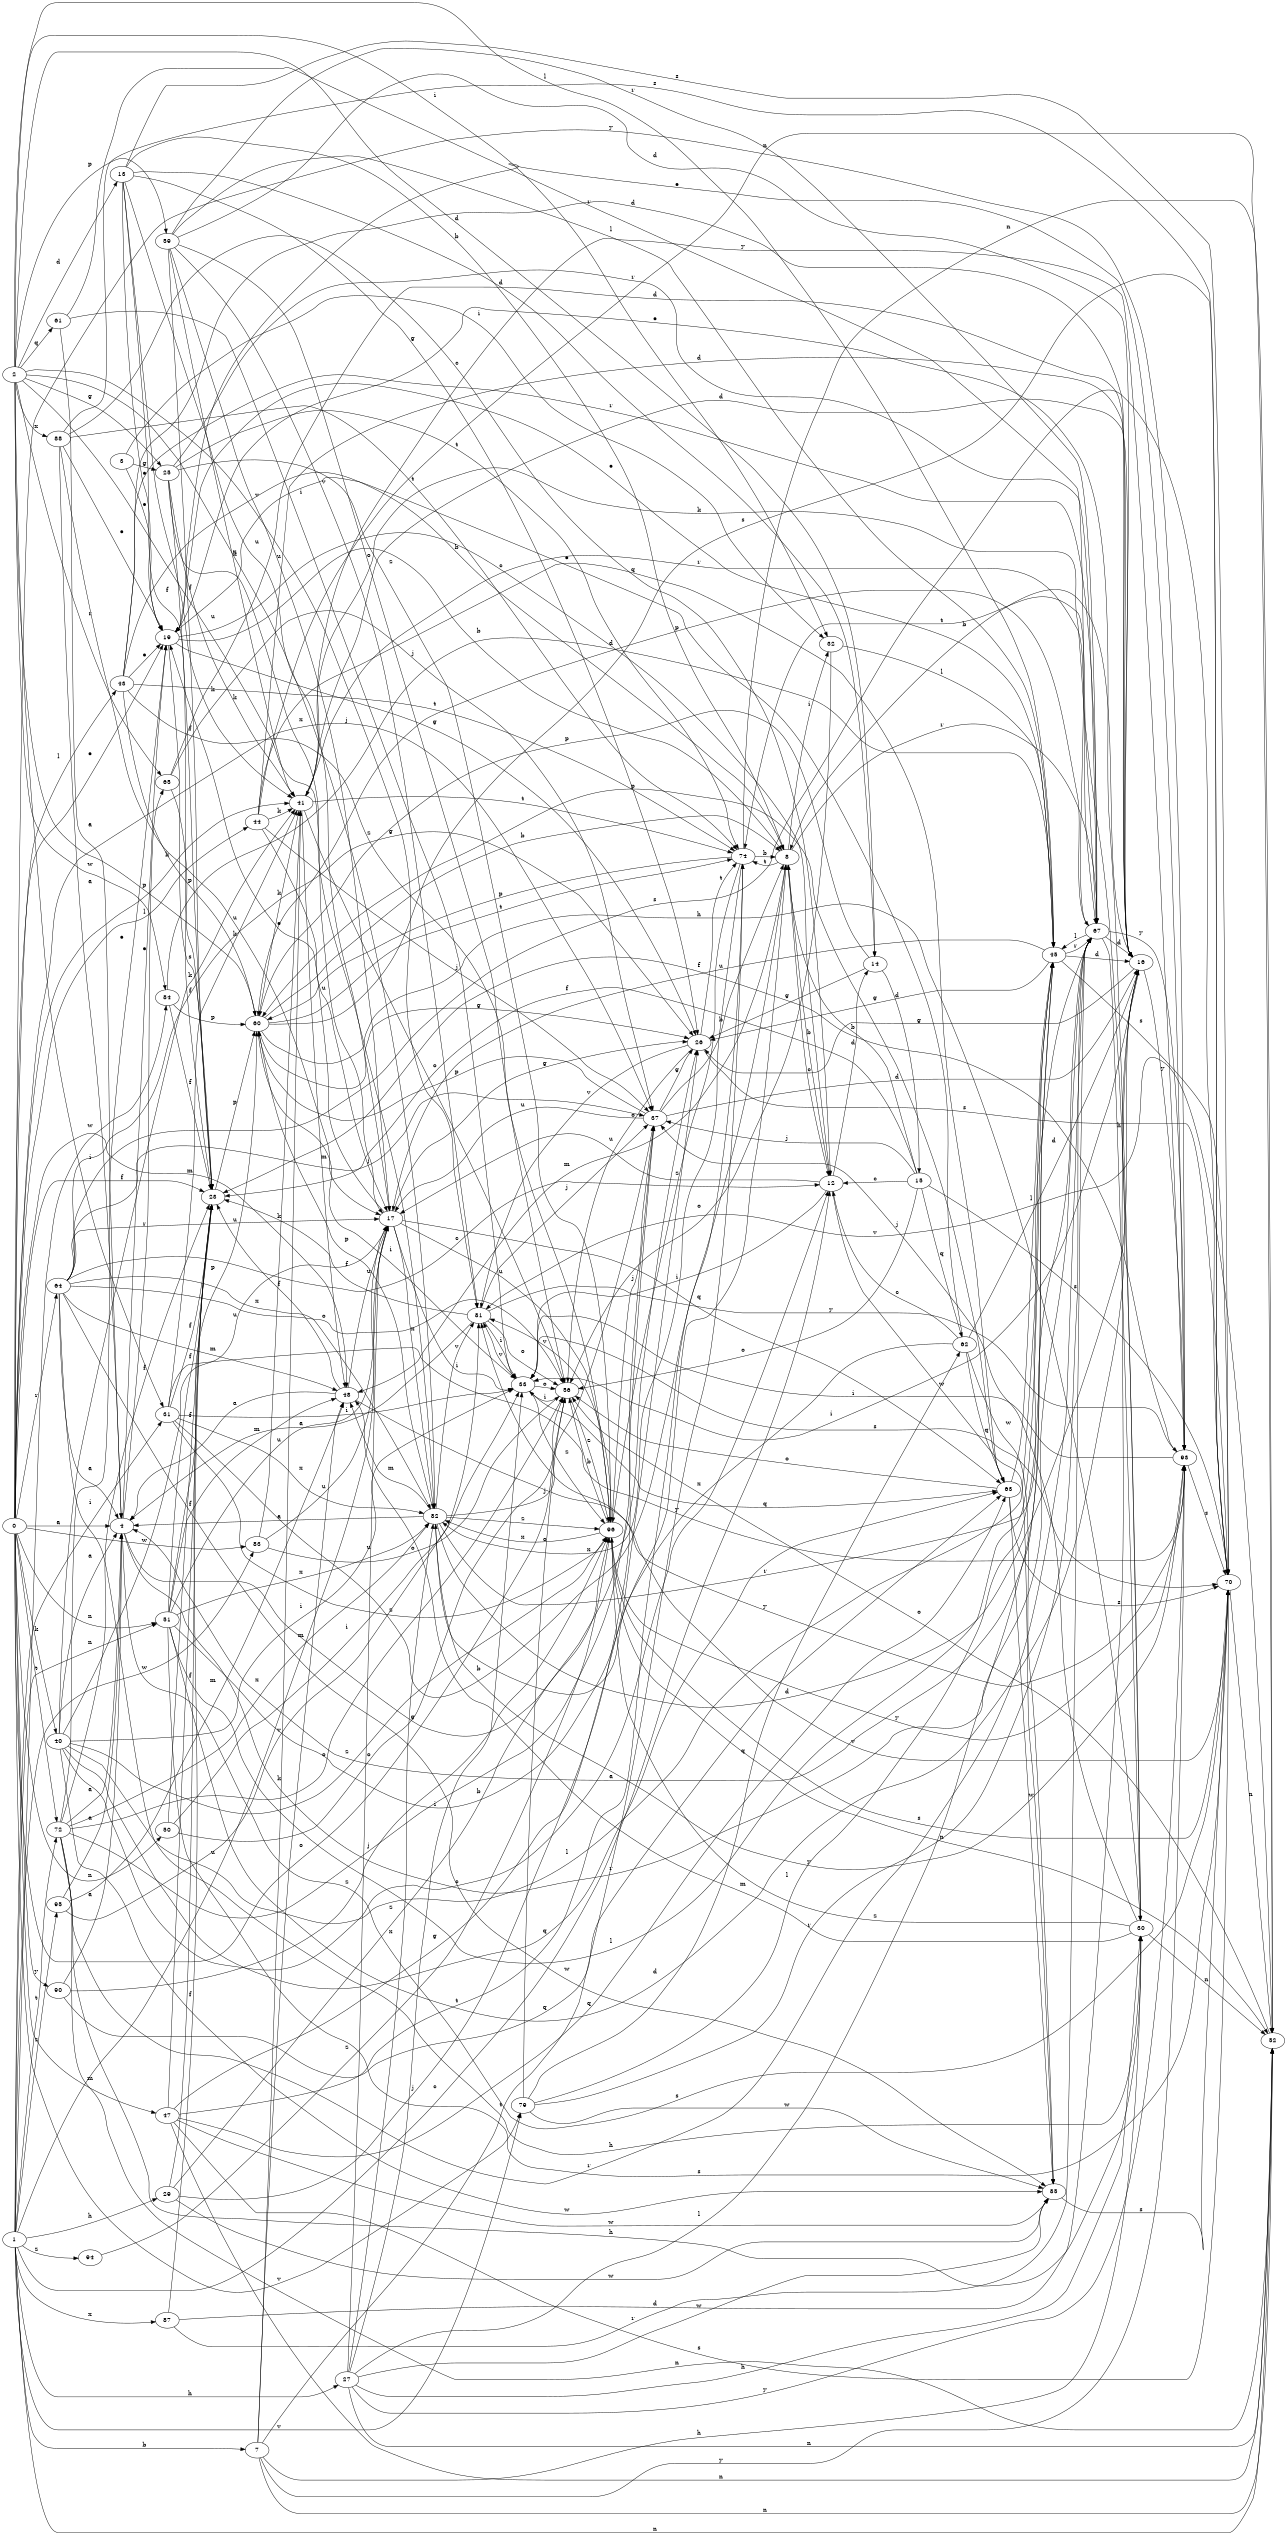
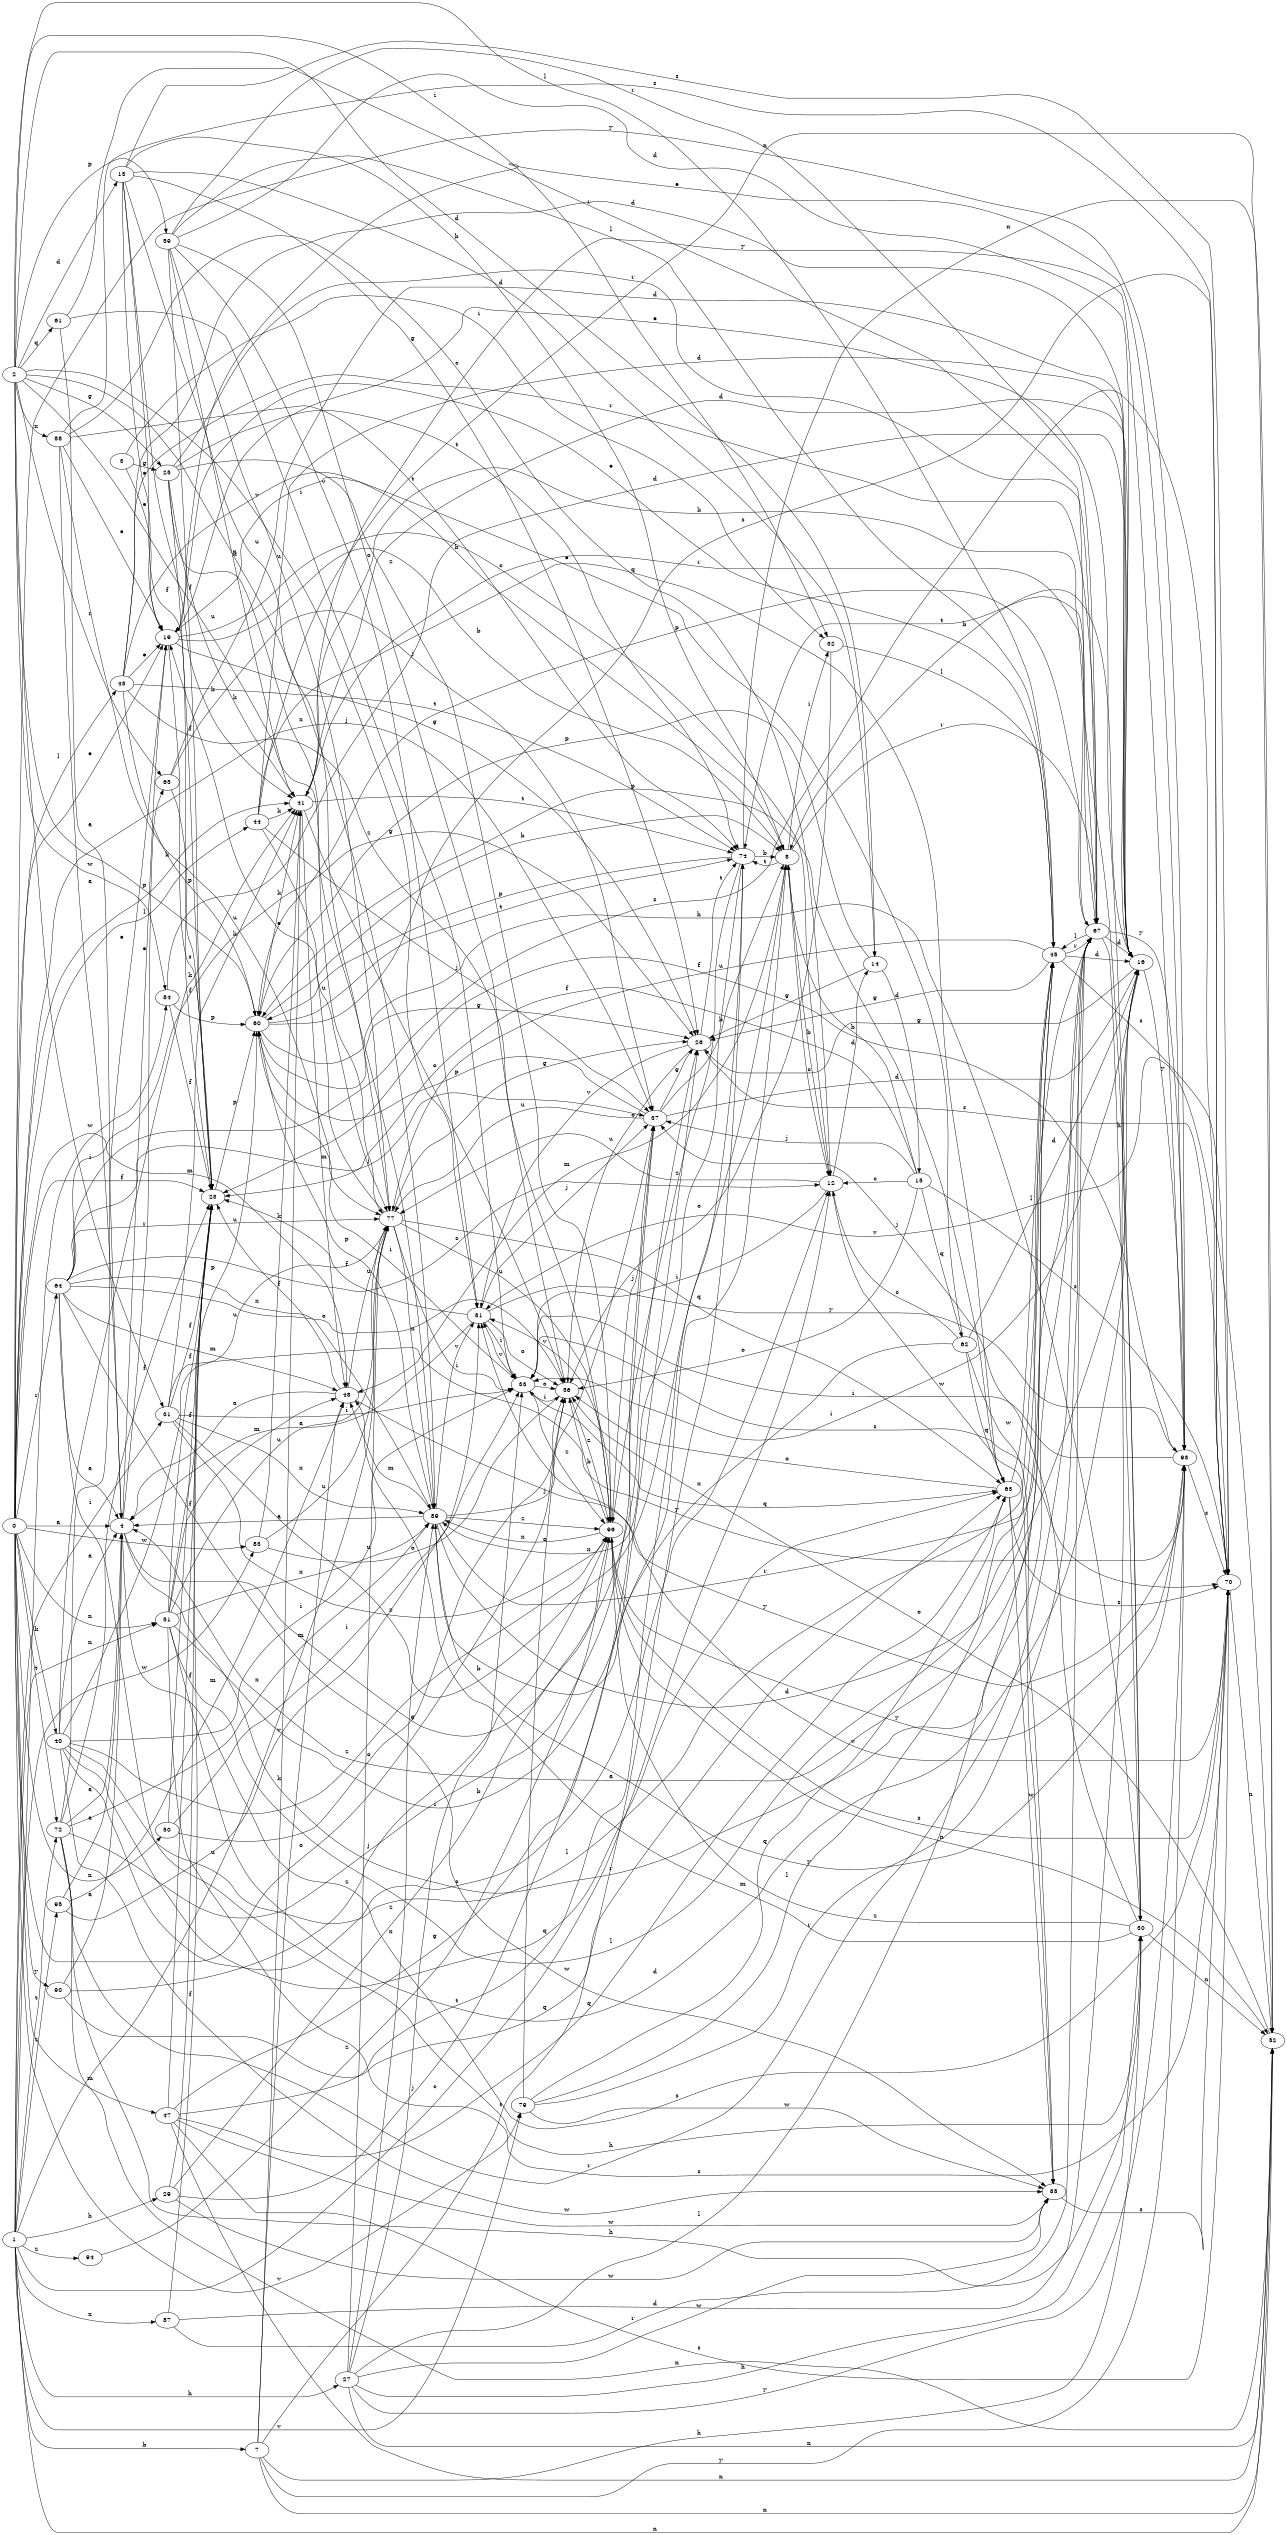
(581, 644) -> (755, 464)
(391, 1219) -> (391, 1219)
(435, 1516) -> (435, 1516)
(359, 1692) -> none
(757, 1747) -> (782, 1830)
